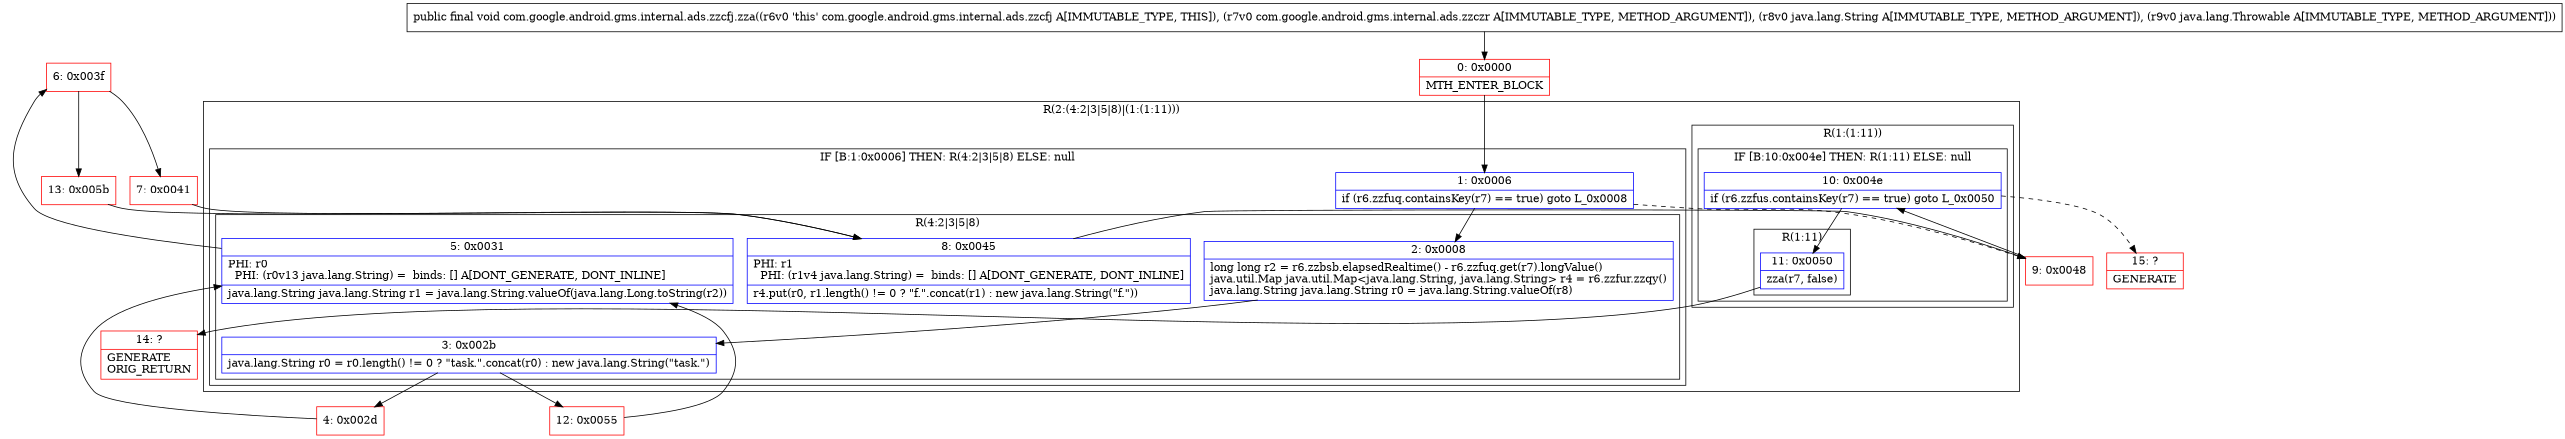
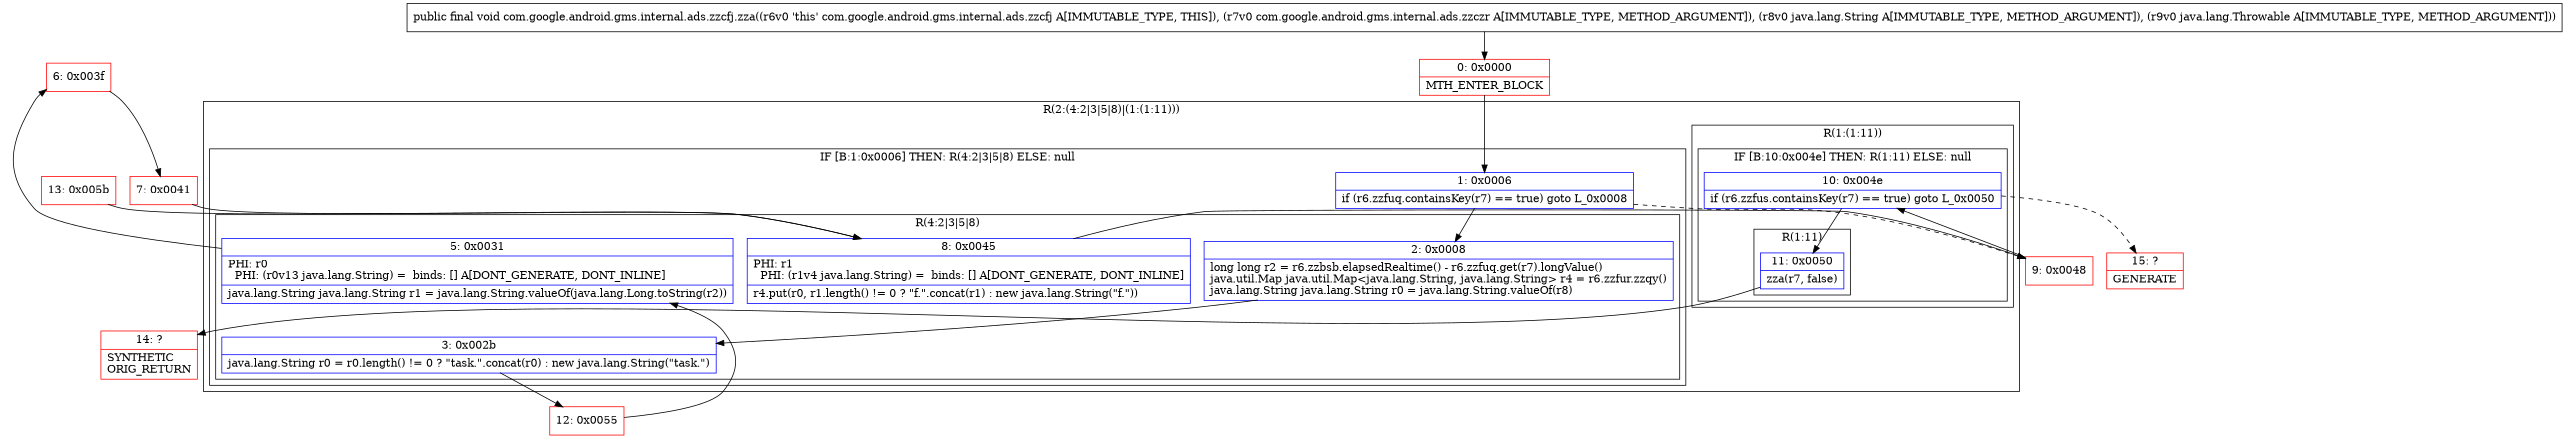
(79, 130) -> none
(139, 358) -> (141, 358)
(350, 421) -> none
